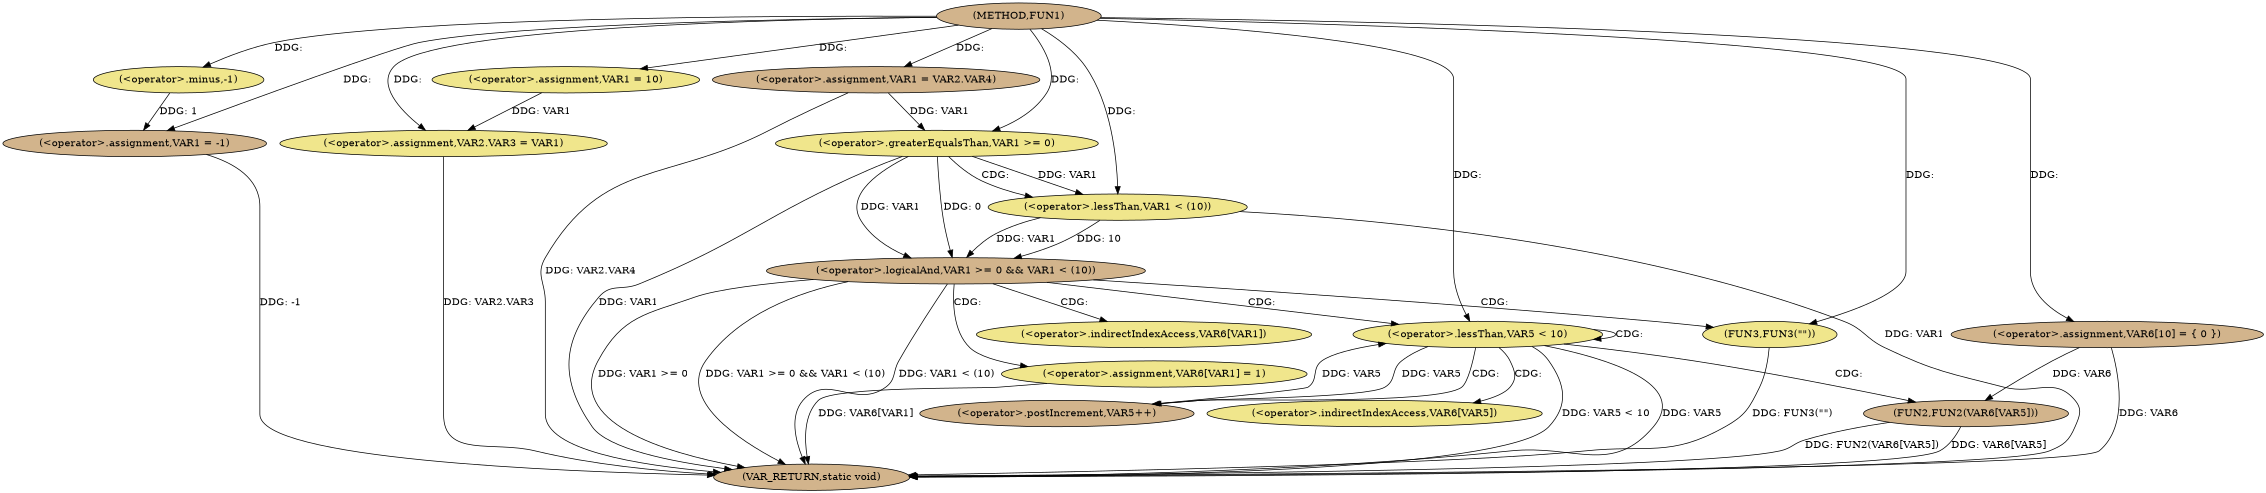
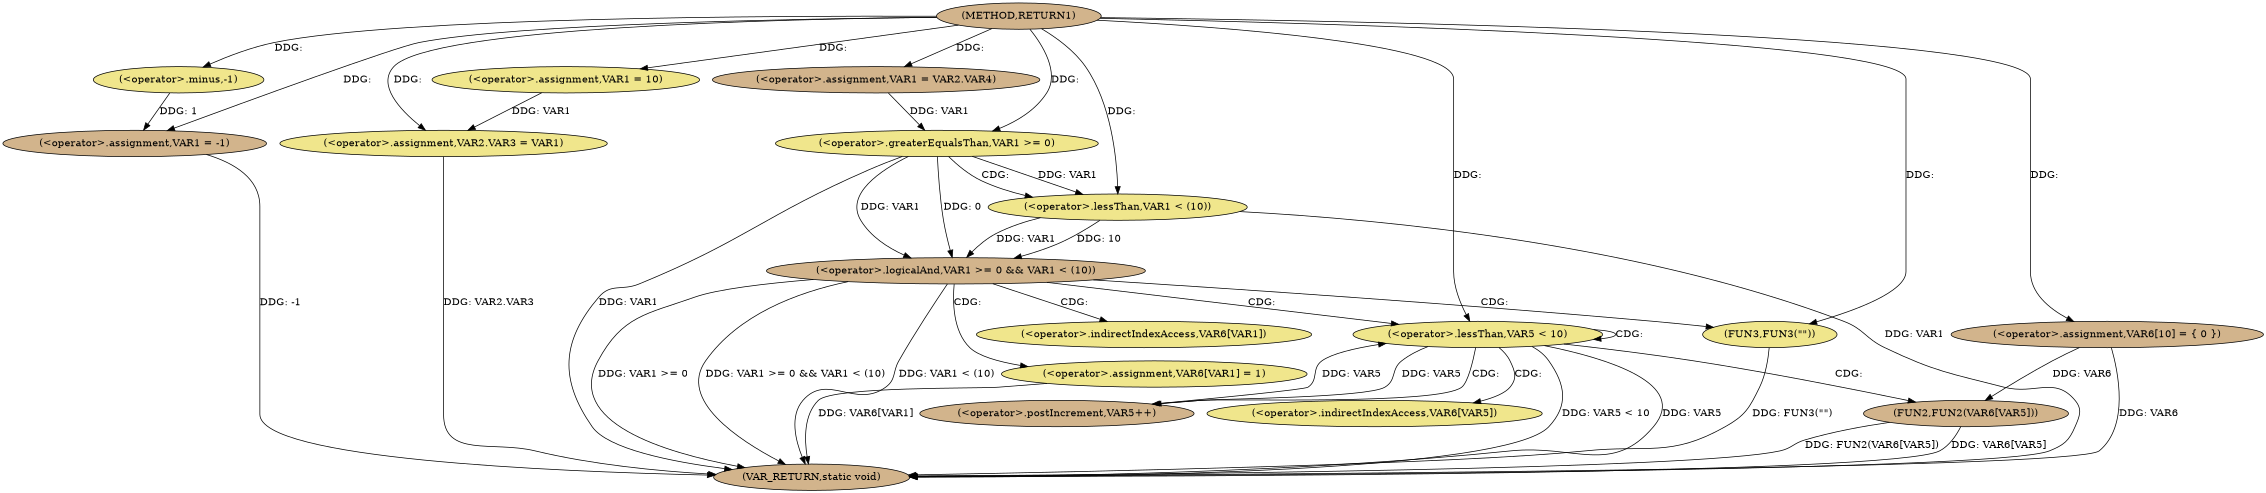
(1019, 16) -> (1019, 16)
(548, 254) -> none
